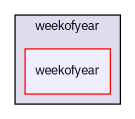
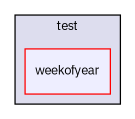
(68, 27) -> (68, 27)
